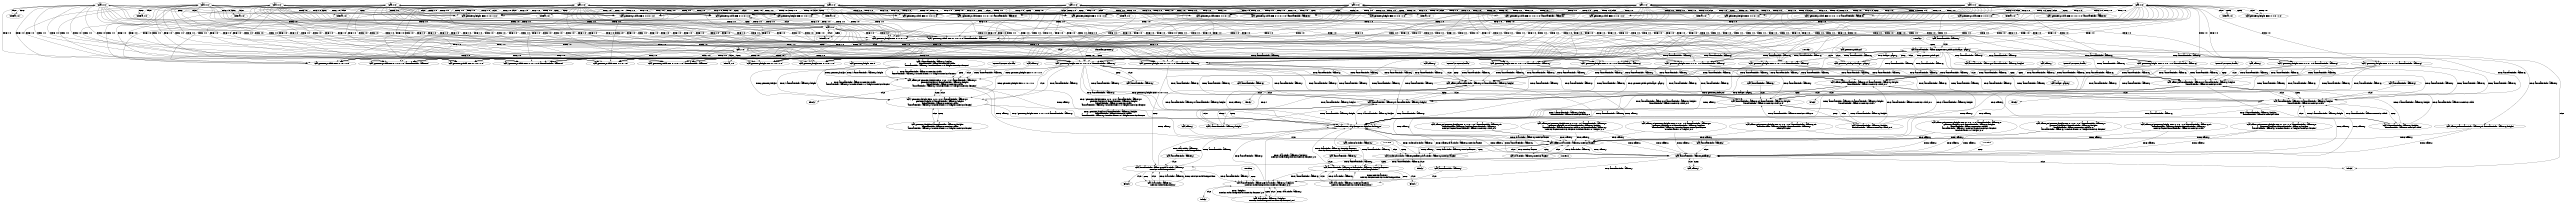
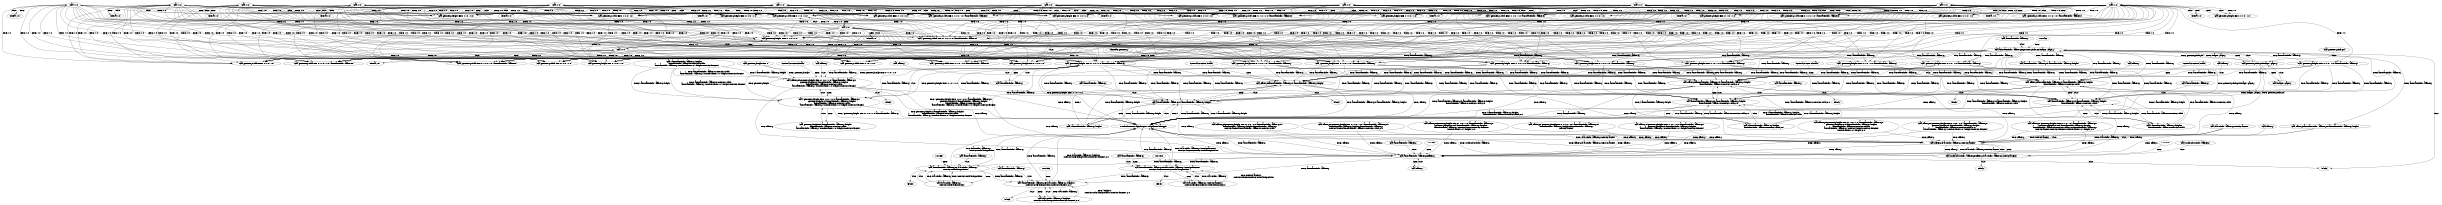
(1828, 56) -> (2277, 72)
(1543, 148) -> none
